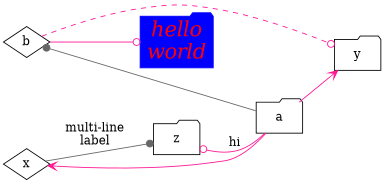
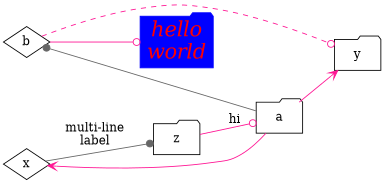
(237, 151) -> (225, 129)
